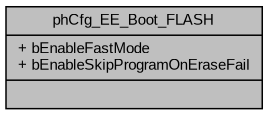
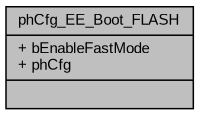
(134, 65) -> (45, 65)
